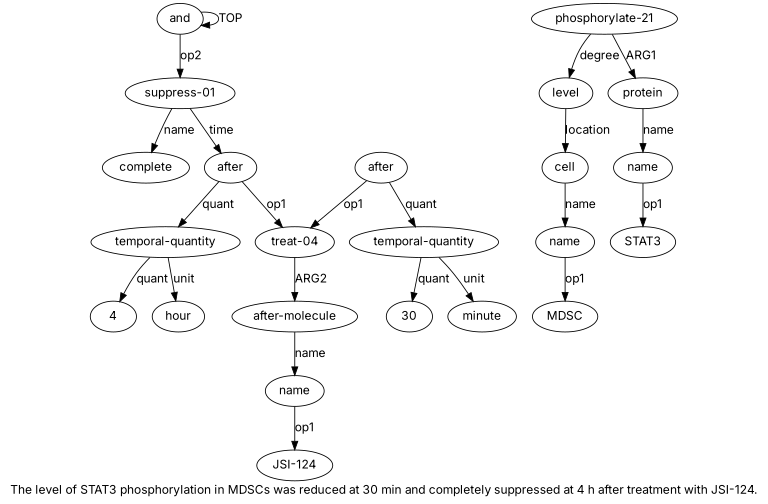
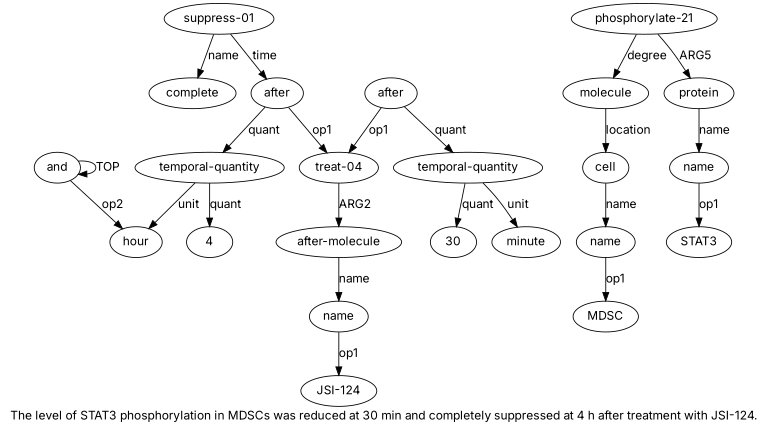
(180, 52) -> (93, 202)
(641, 56) -> (696, 56)
(566, 93) -> (606, 93)
